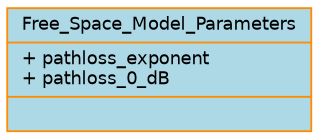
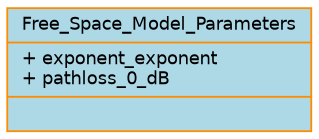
(116, 59) -> (120, 59)
